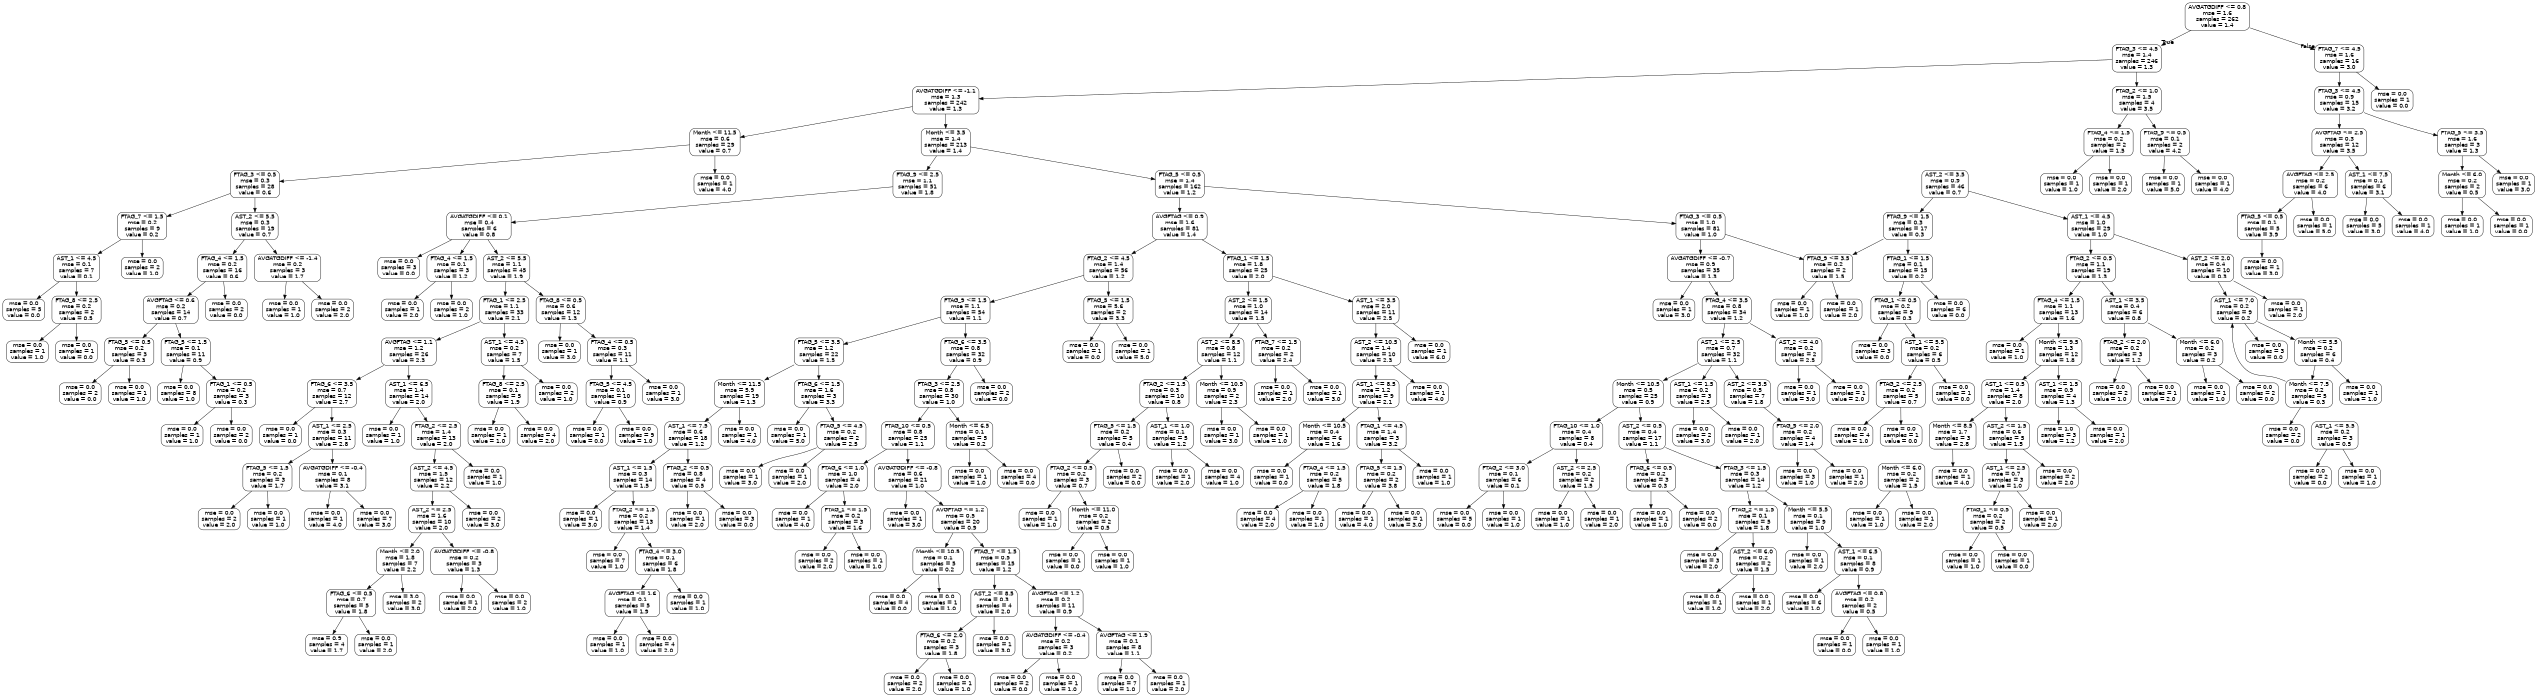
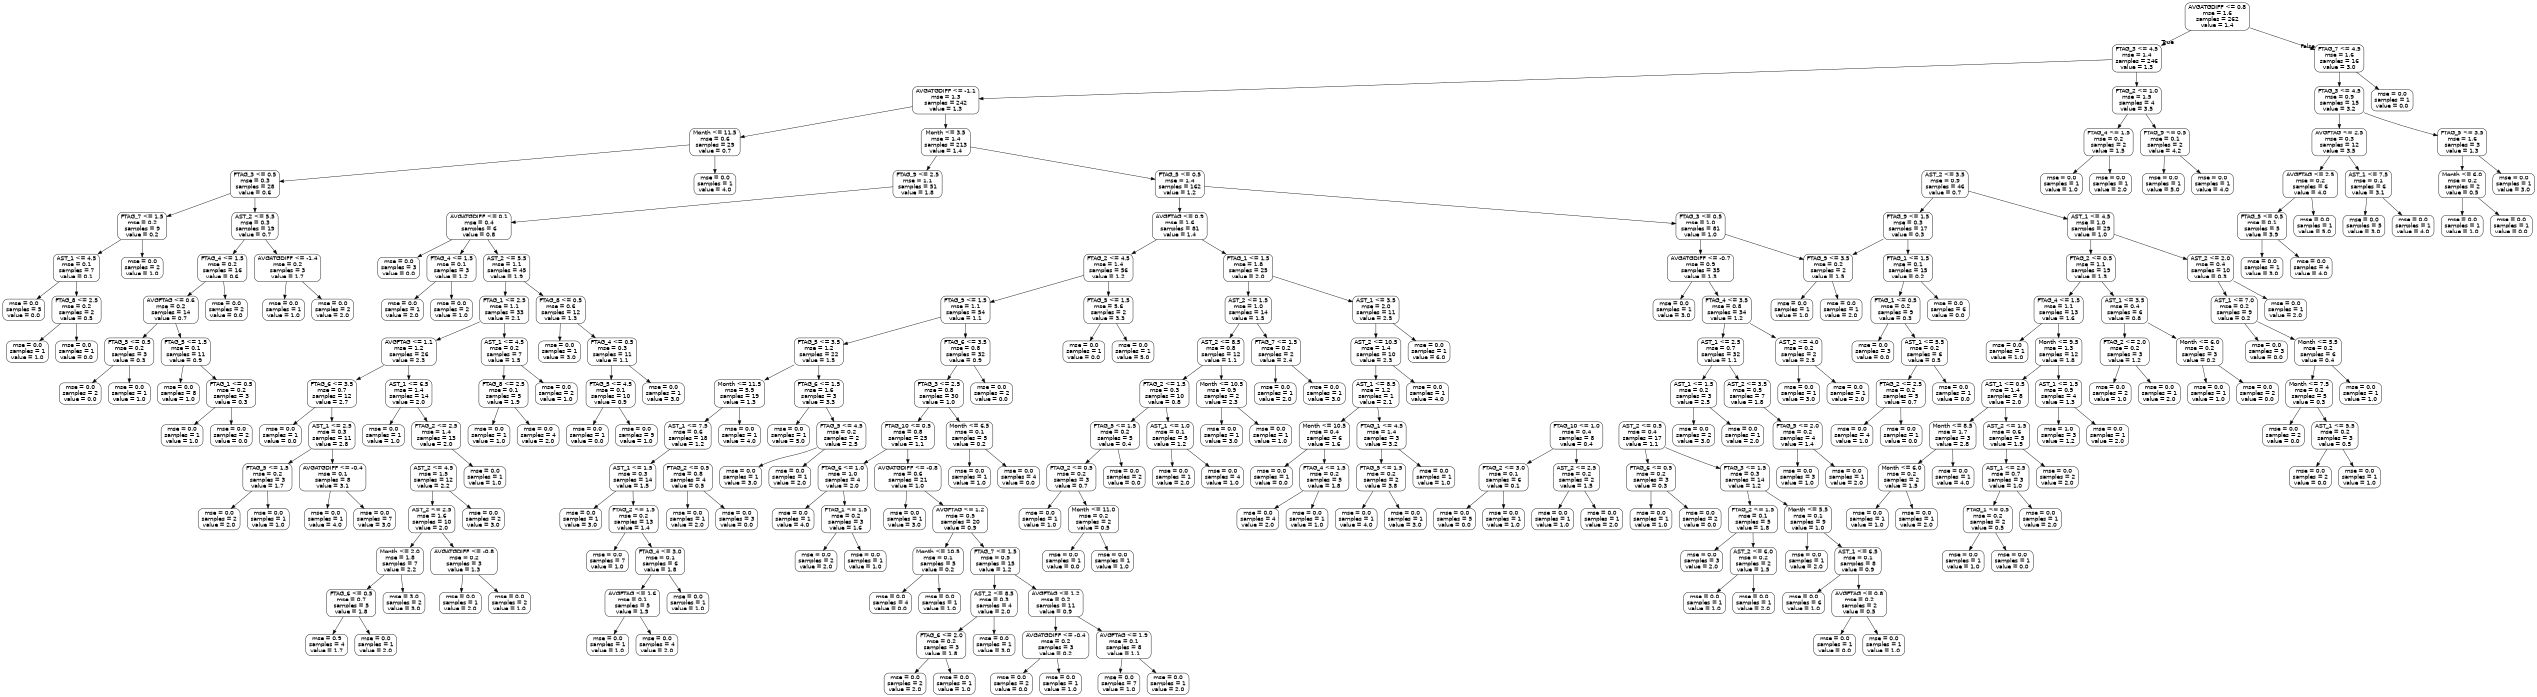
none -> (2311, 268)
(2245, 368) -> (2321, 413)
(1376, 394) -> (1376, 394)
(1638, 394) -> none
(435, 454) -> none
(688, 454) -> none
none -> (1324, 454)
none -> (1929, 455)
